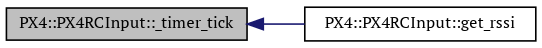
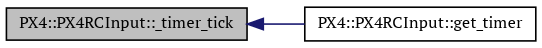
(420, 24) -> (420, 24)
